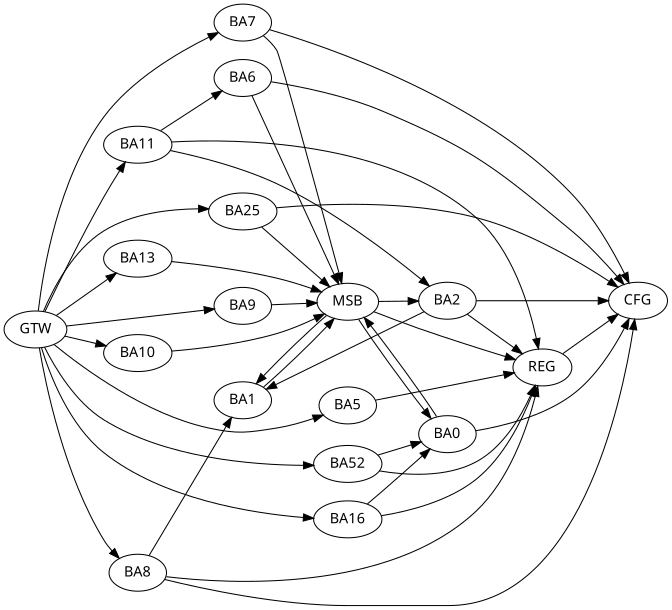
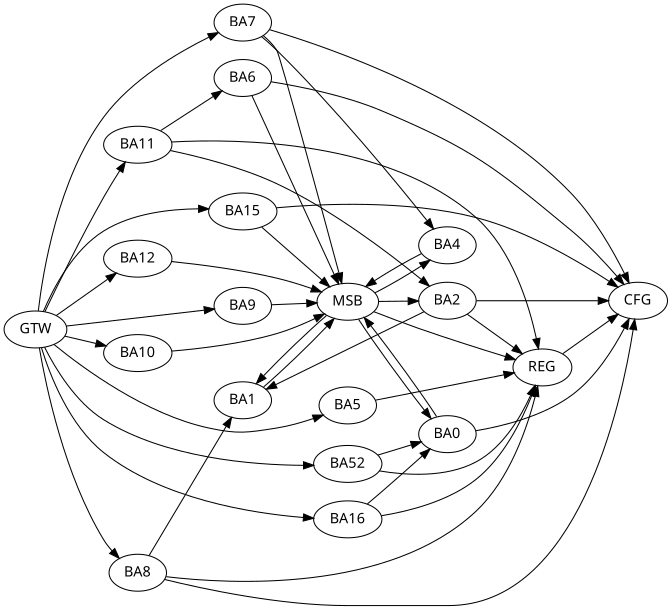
(243, 211) -> (243, 211)
none -> (447, 245)
(138, 259) -> (138, 259)
